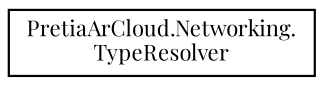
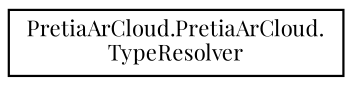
(162, 43) -> (176, 43)
